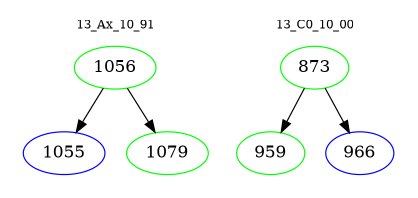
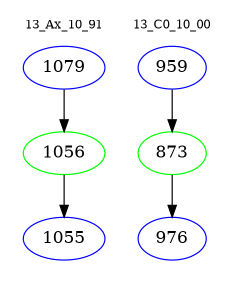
(138, 105) -> (64, 105)
(296, 105) -> (172, 105)
(167, 153) -> (64, 68)
(271, 153) -> (172, 68)
(360, 153) -> (172, 239)
